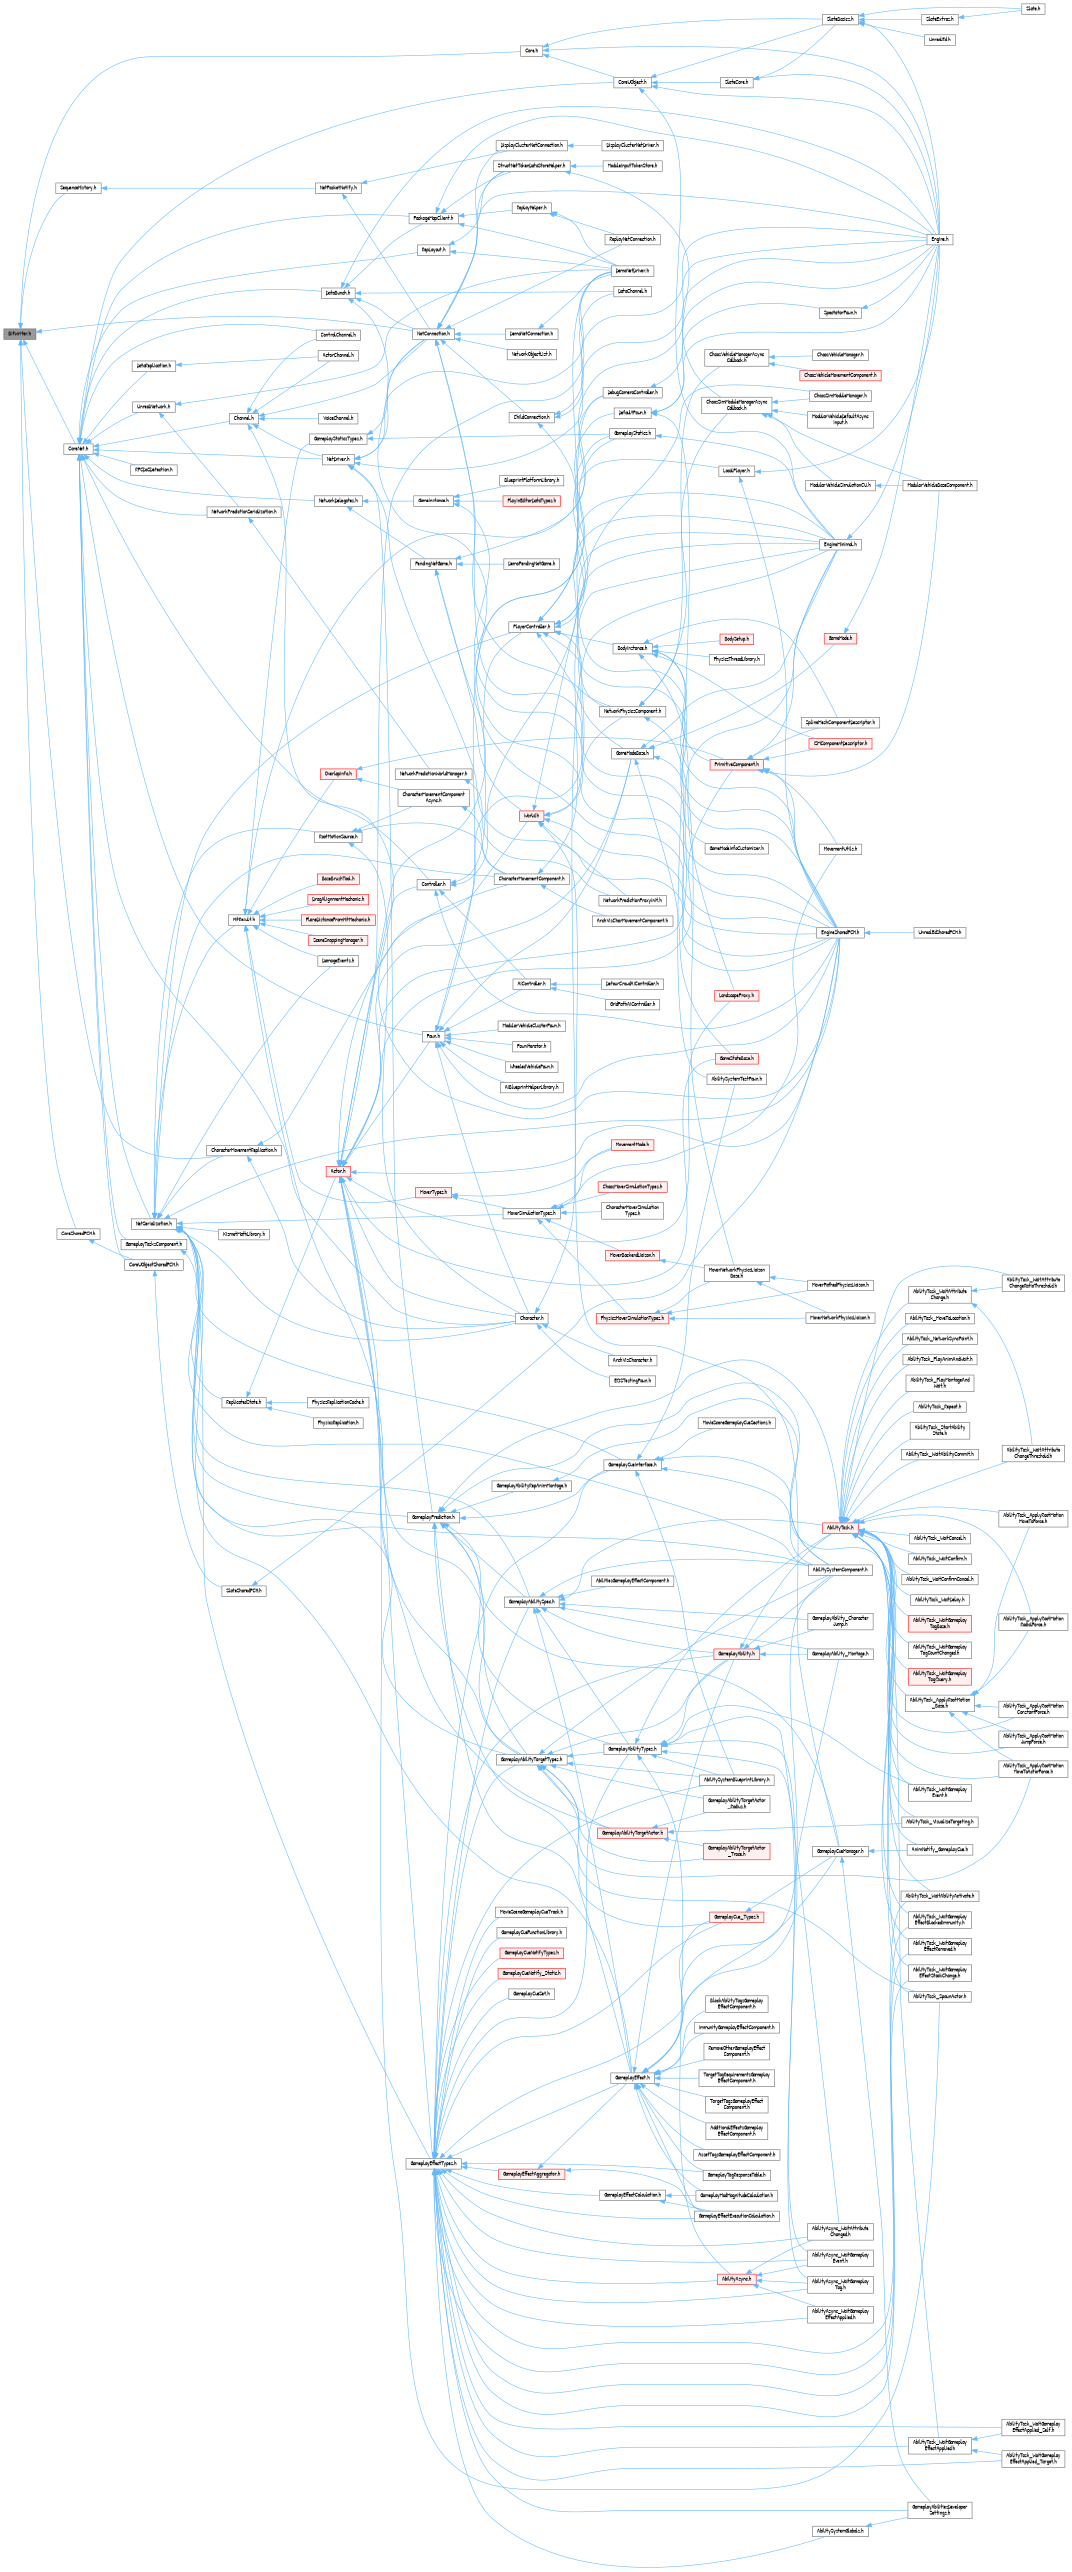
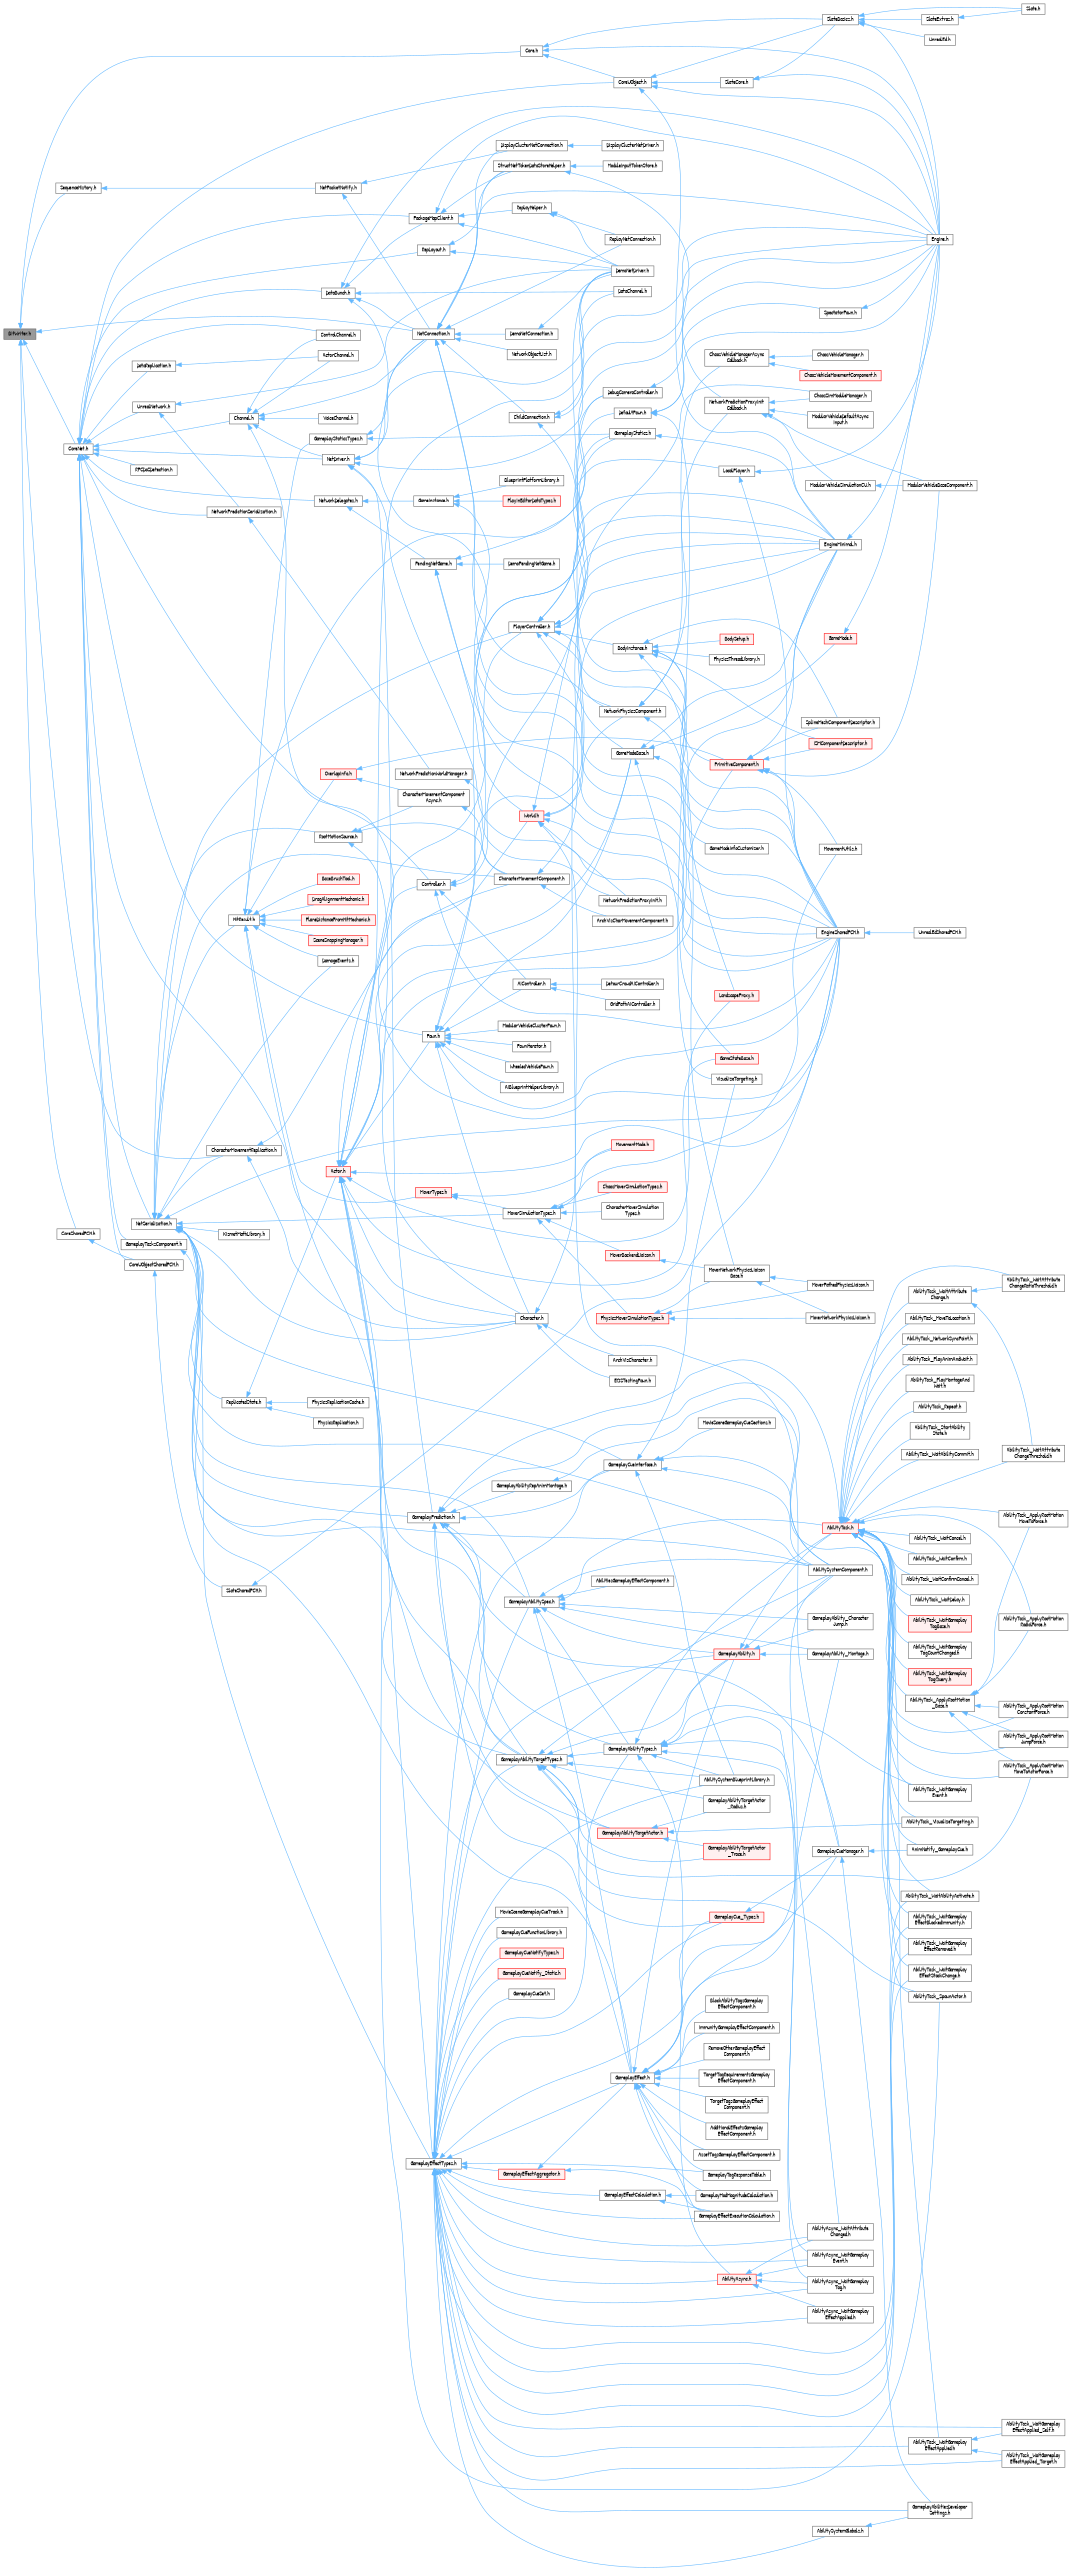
(737, 405) -> (737, 405)
(737, 1079) -> (737, 1079)
